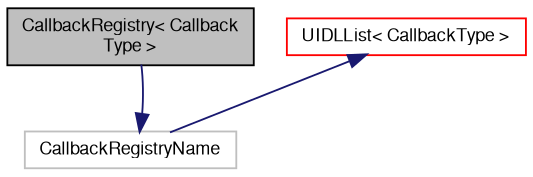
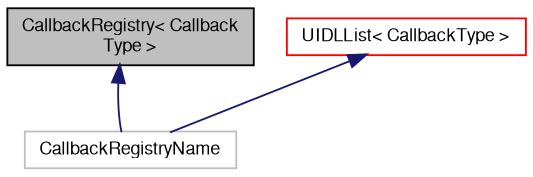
(143, 89) -> (119, 108)
